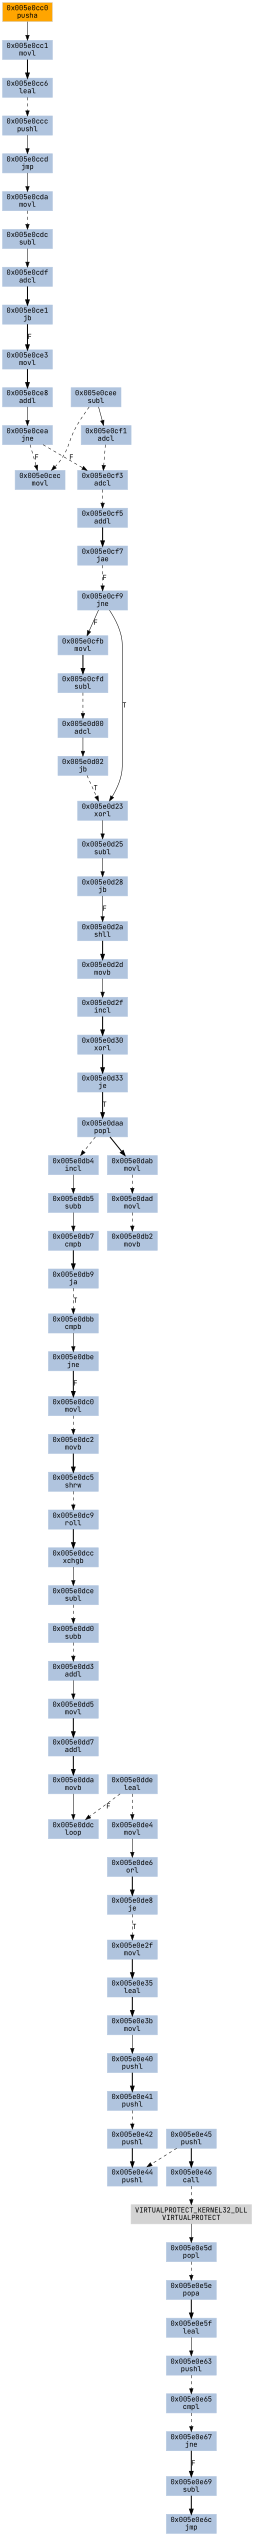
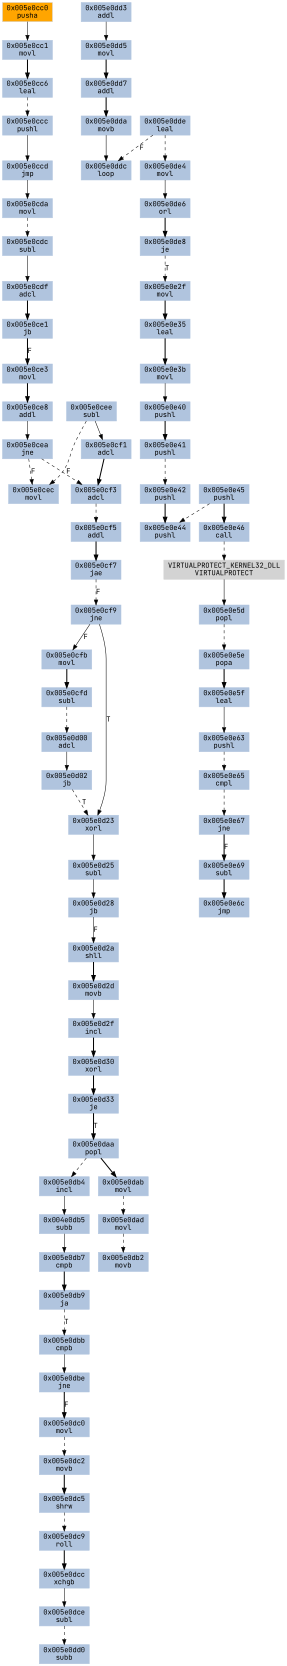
(105, 455) -> (102, 469)
(73, 1203) -> (64, 1224)
(73, 1649) -> none
